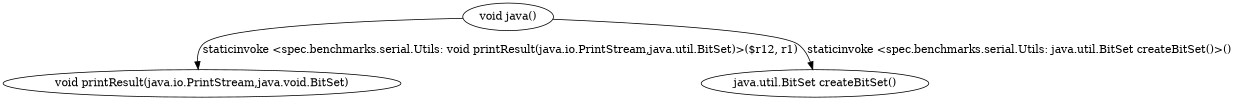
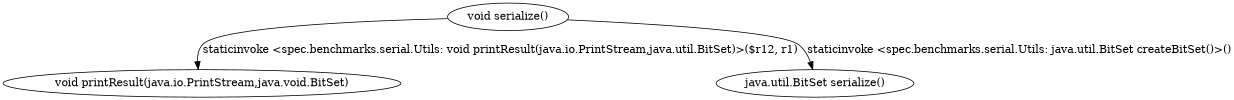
(508, 17) -> (508, 17)
(815, 83) -> (815, 83)
